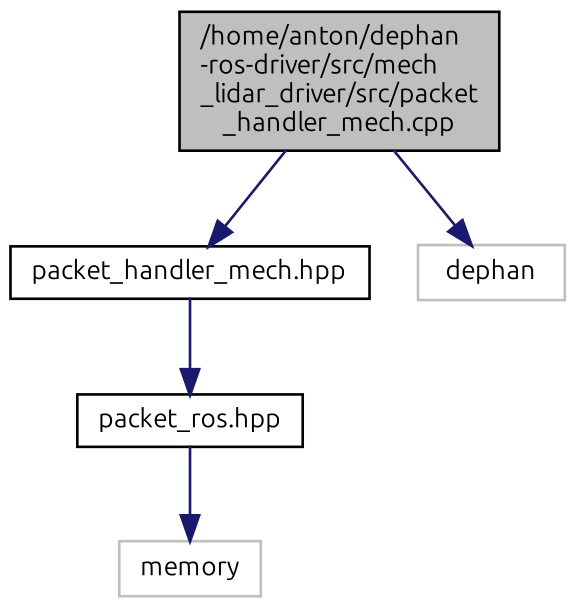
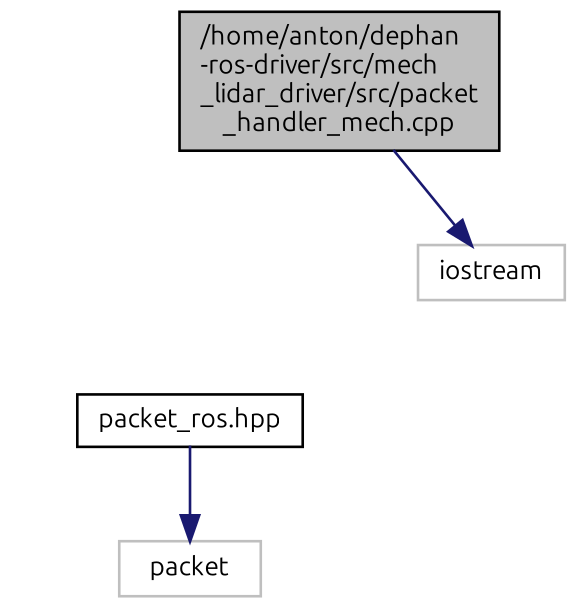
(190, 273) -> none
(491, 273) -> (491, 273)
(190, 569) -> (190, 569)
